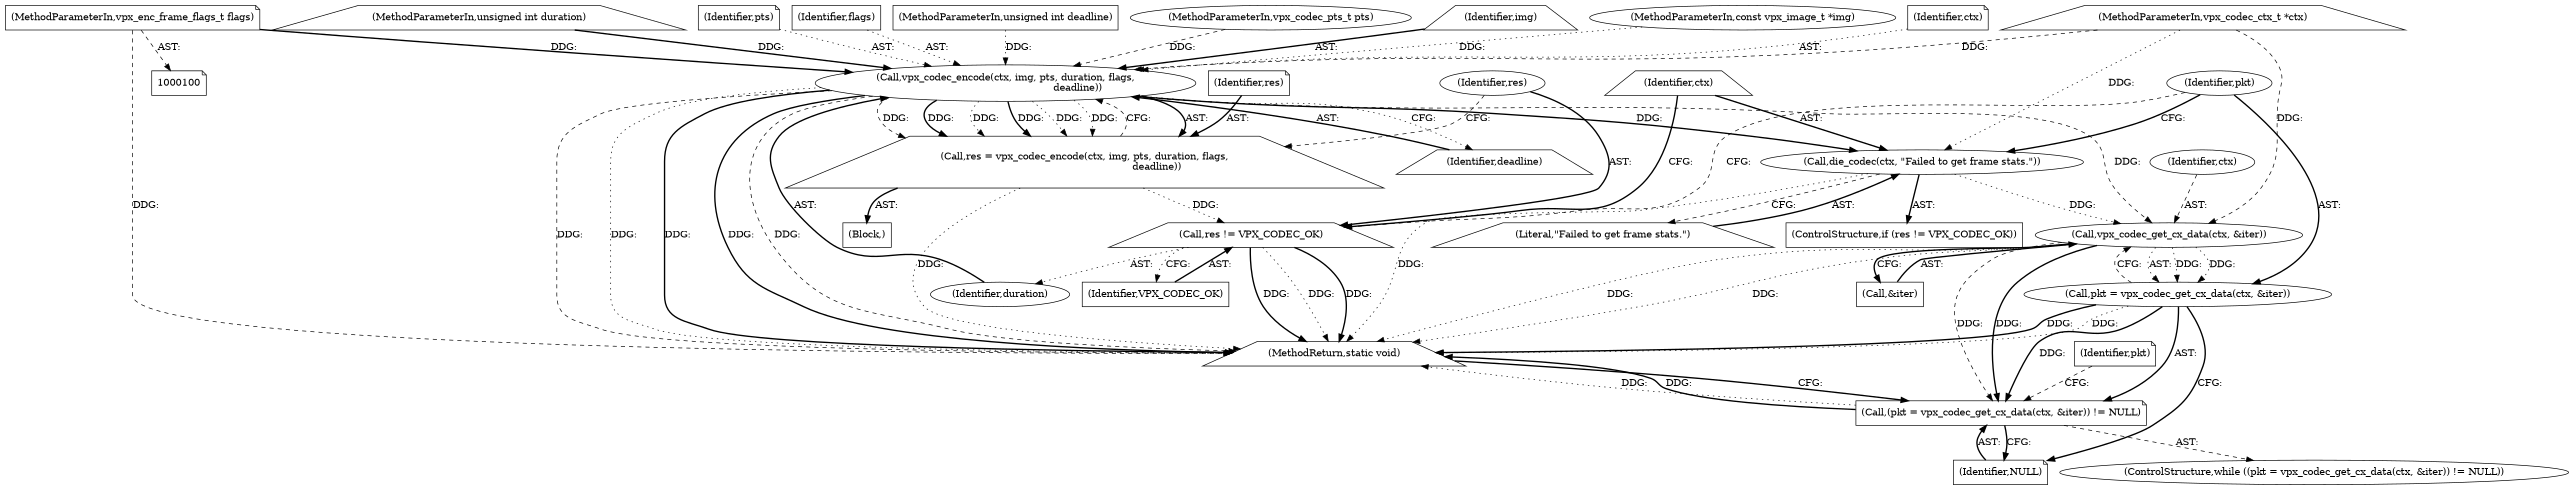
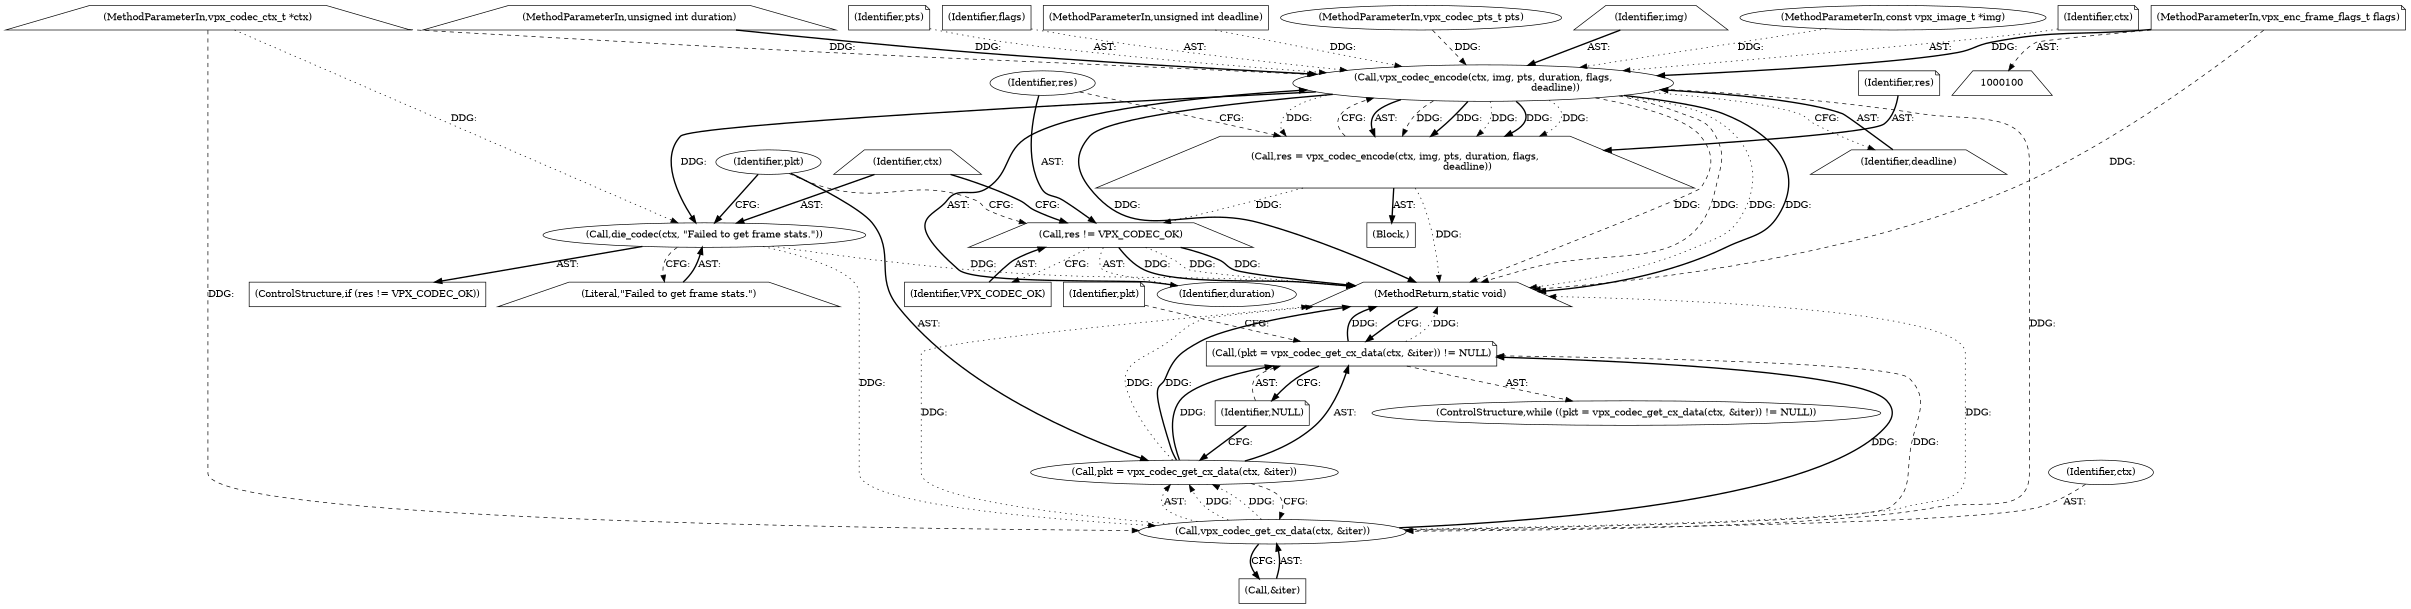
(179, 83) -> (2002, 83)
(2169, 414) -> (1226, 441)
(1977, 446) -> (1255, 379)
